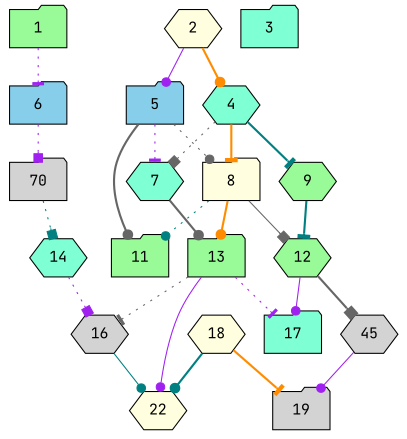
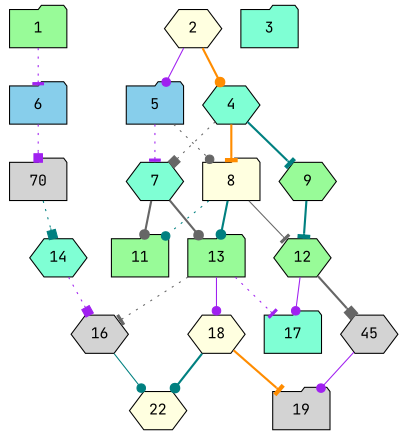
(114, 175) -> (148, 215)
(225, 215) -> (225, 215)
(266, 219) -> (266, 219)
(174, 327) -> (216, 292)
